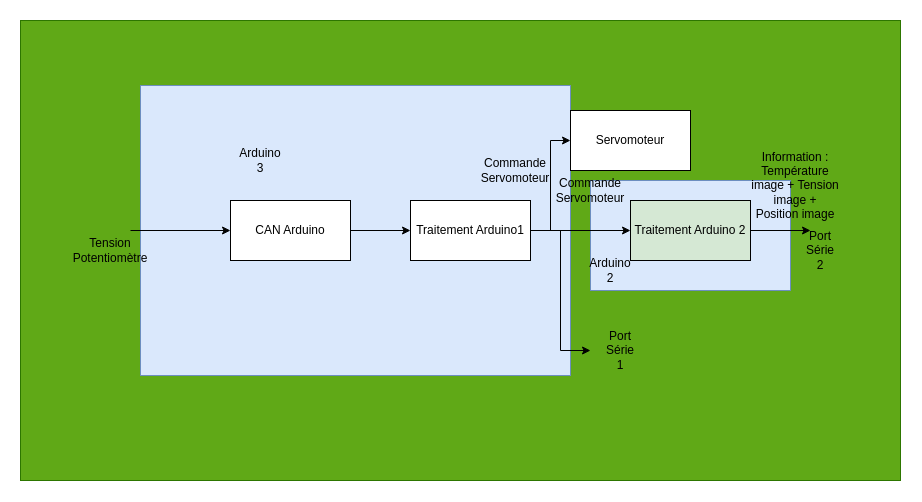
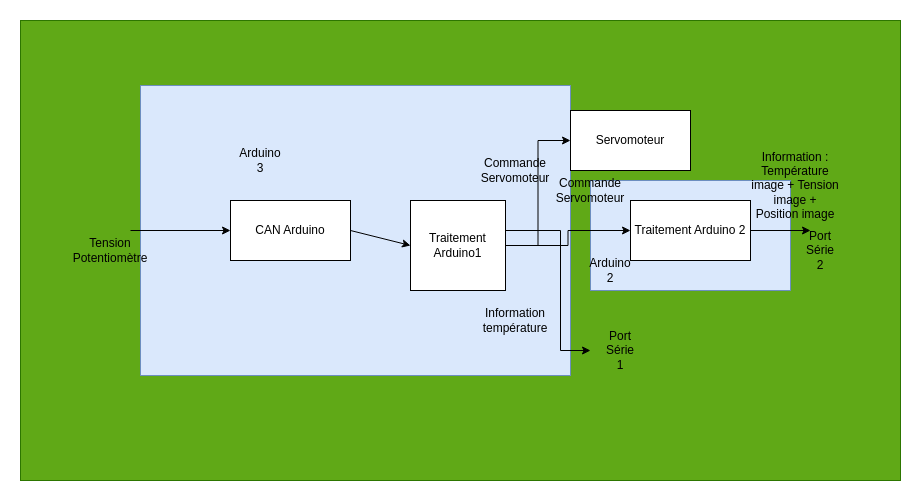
(471, 231) -> (458, 246)
(691, 231) -> (691, 231)
none -> (516, 321)
